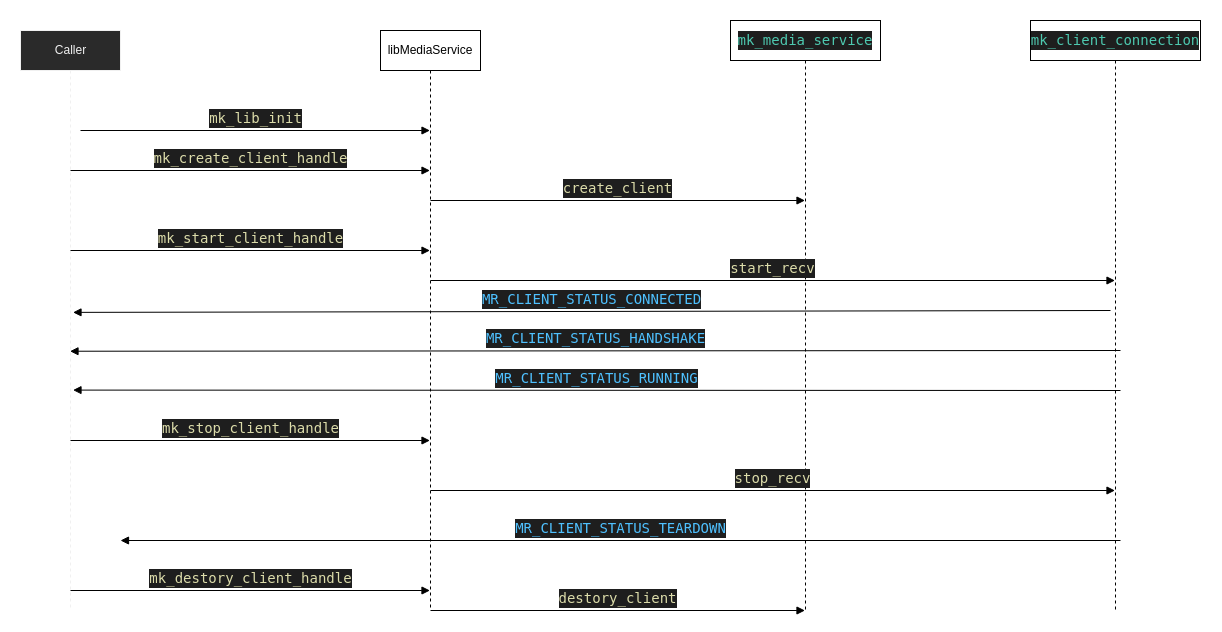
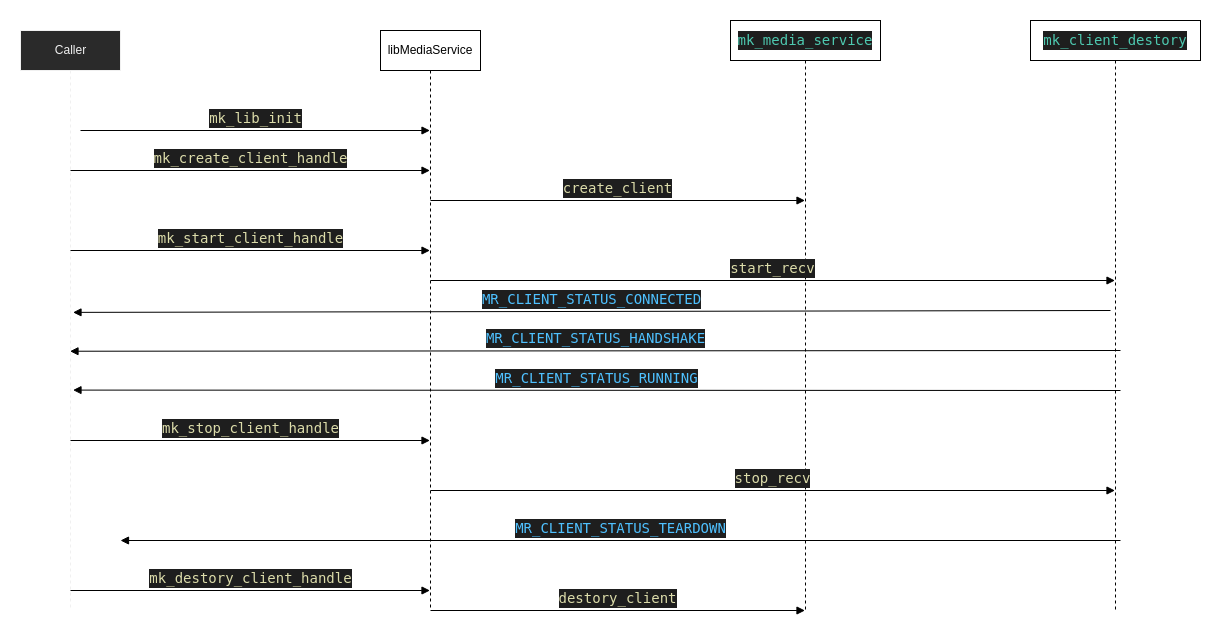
(1116, 41) -> (1116, 41)
